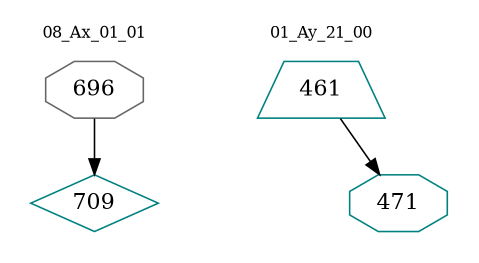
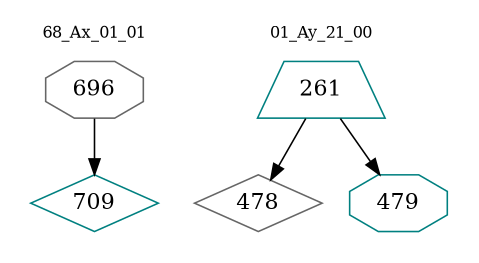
(95, 34) -> (95, 34)
(321, 90) -> (321, 90)
none -> (258, 203)
(398, 203) -> (398, 203)
